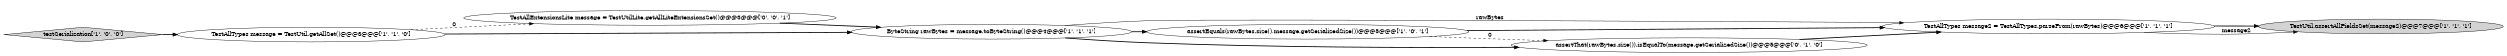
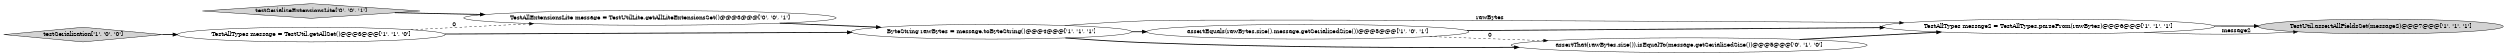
none -> (311, 11)
